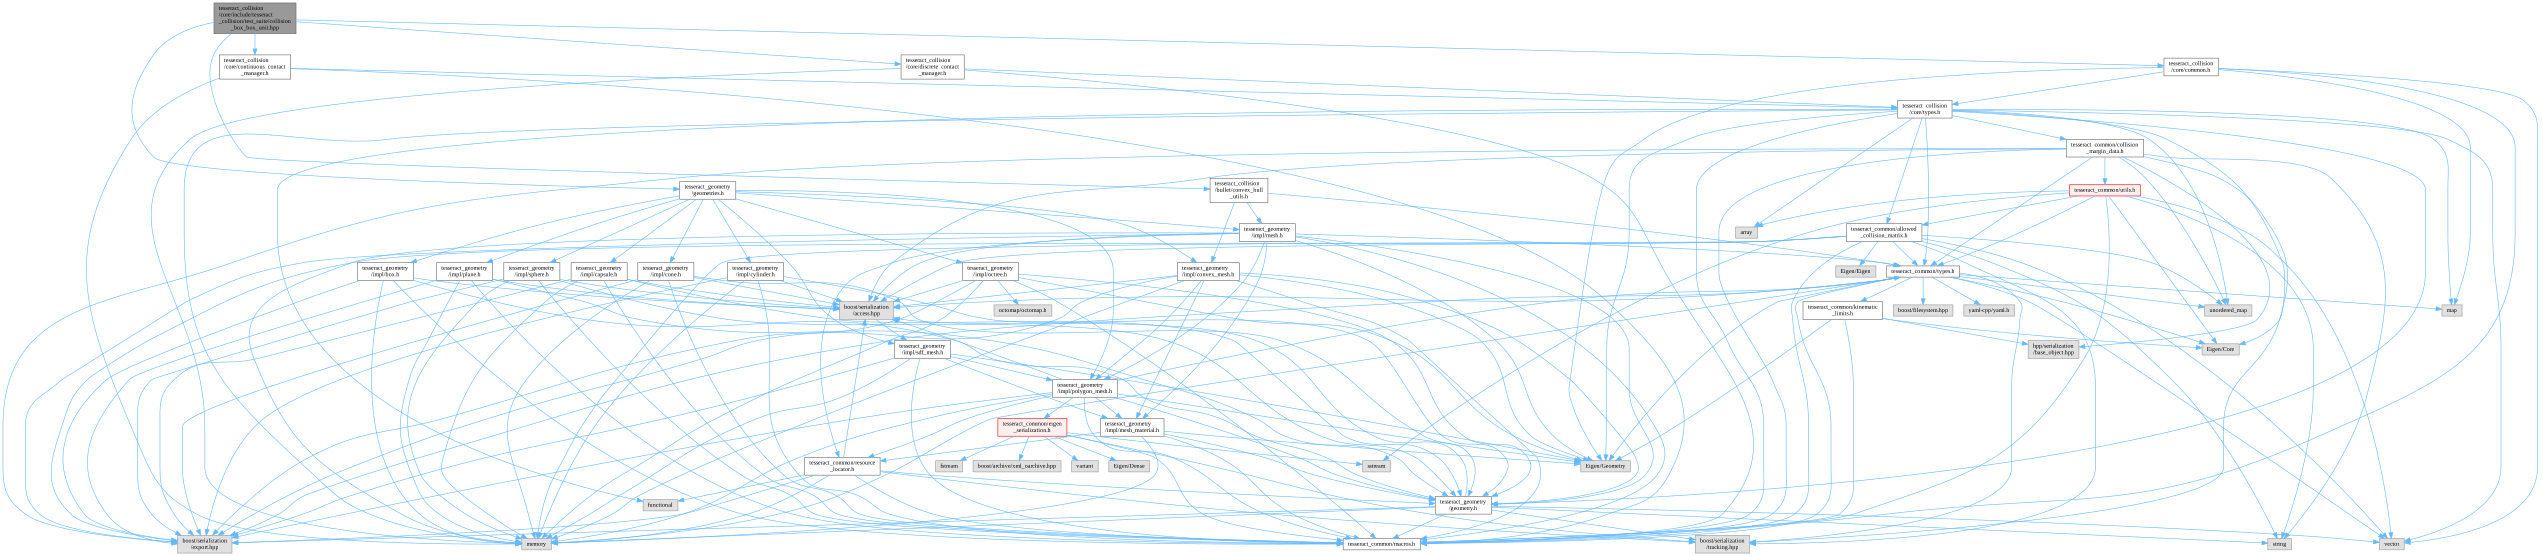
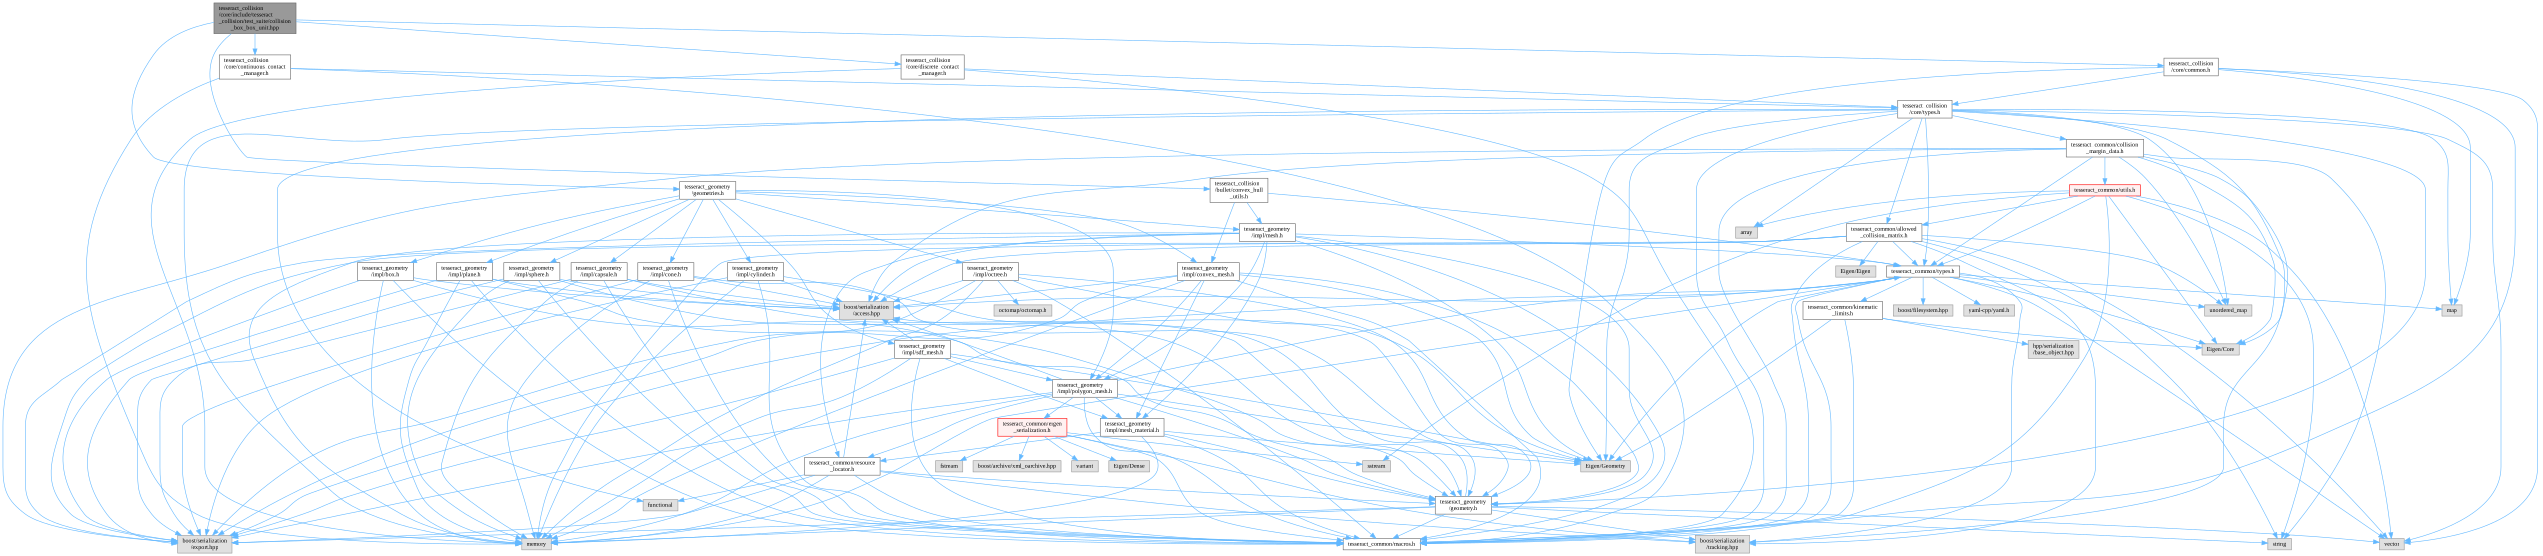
(2269, 291) -> (2255, 224)
(888, 329) -> (901, 331)
